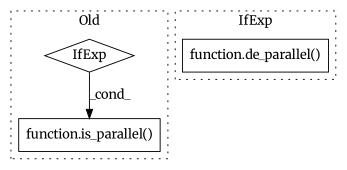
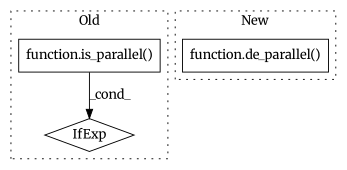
(256, 21) -> (256, 21)
(89, 91) -> (89, 91)
